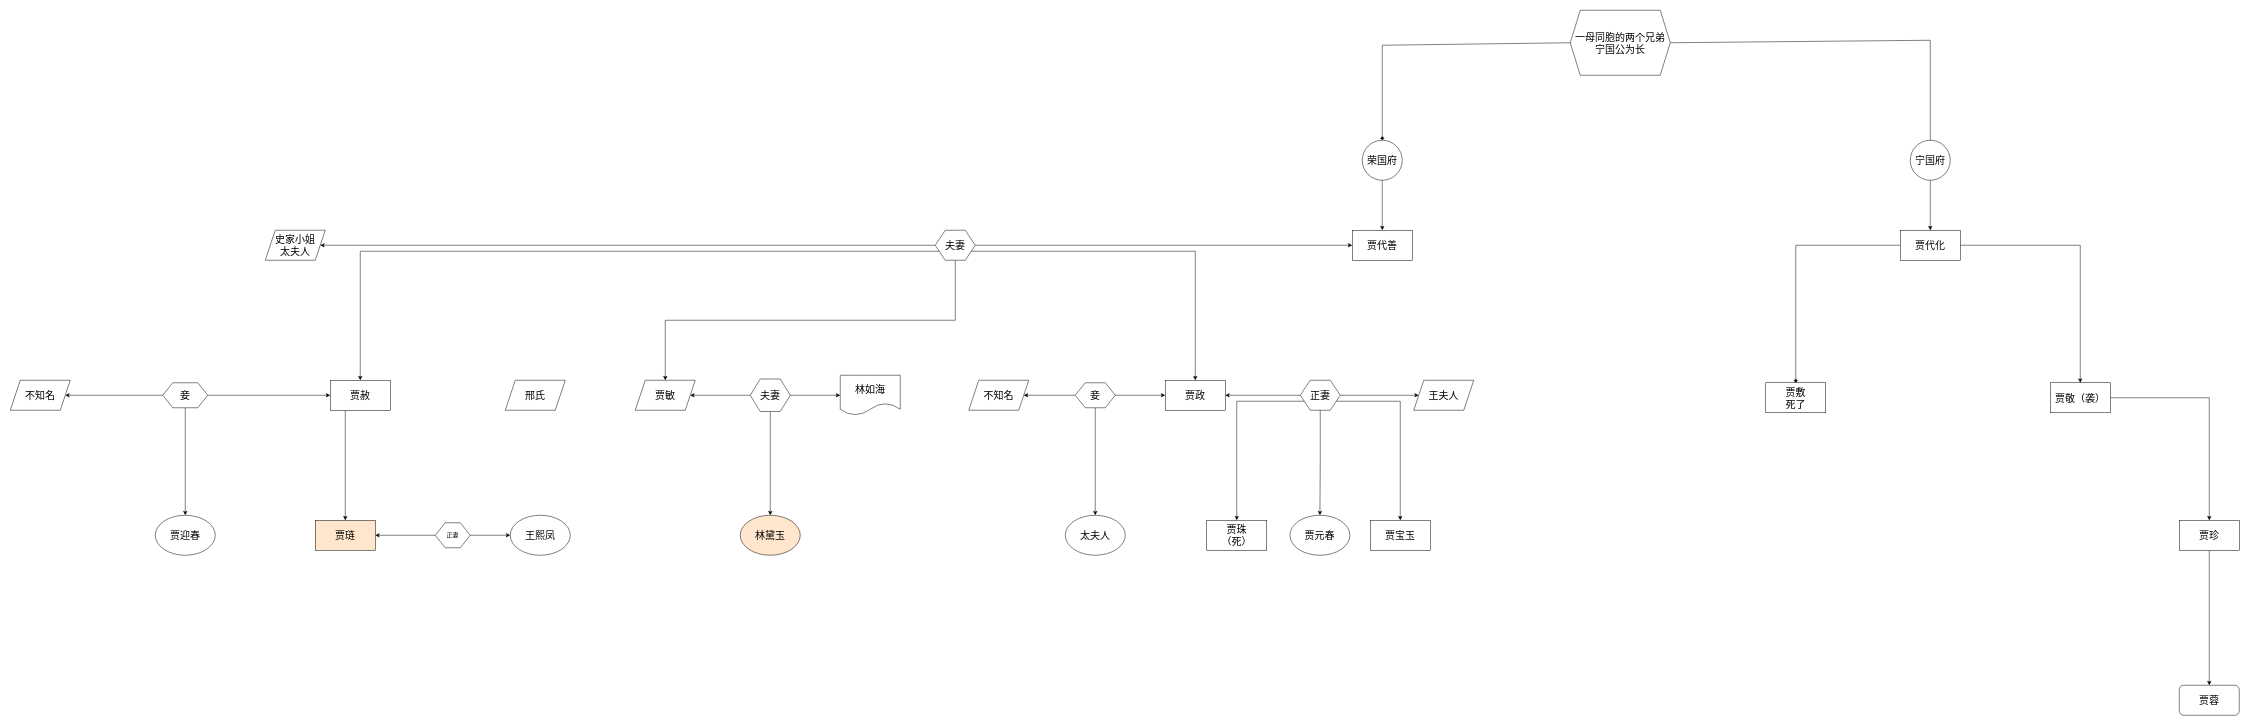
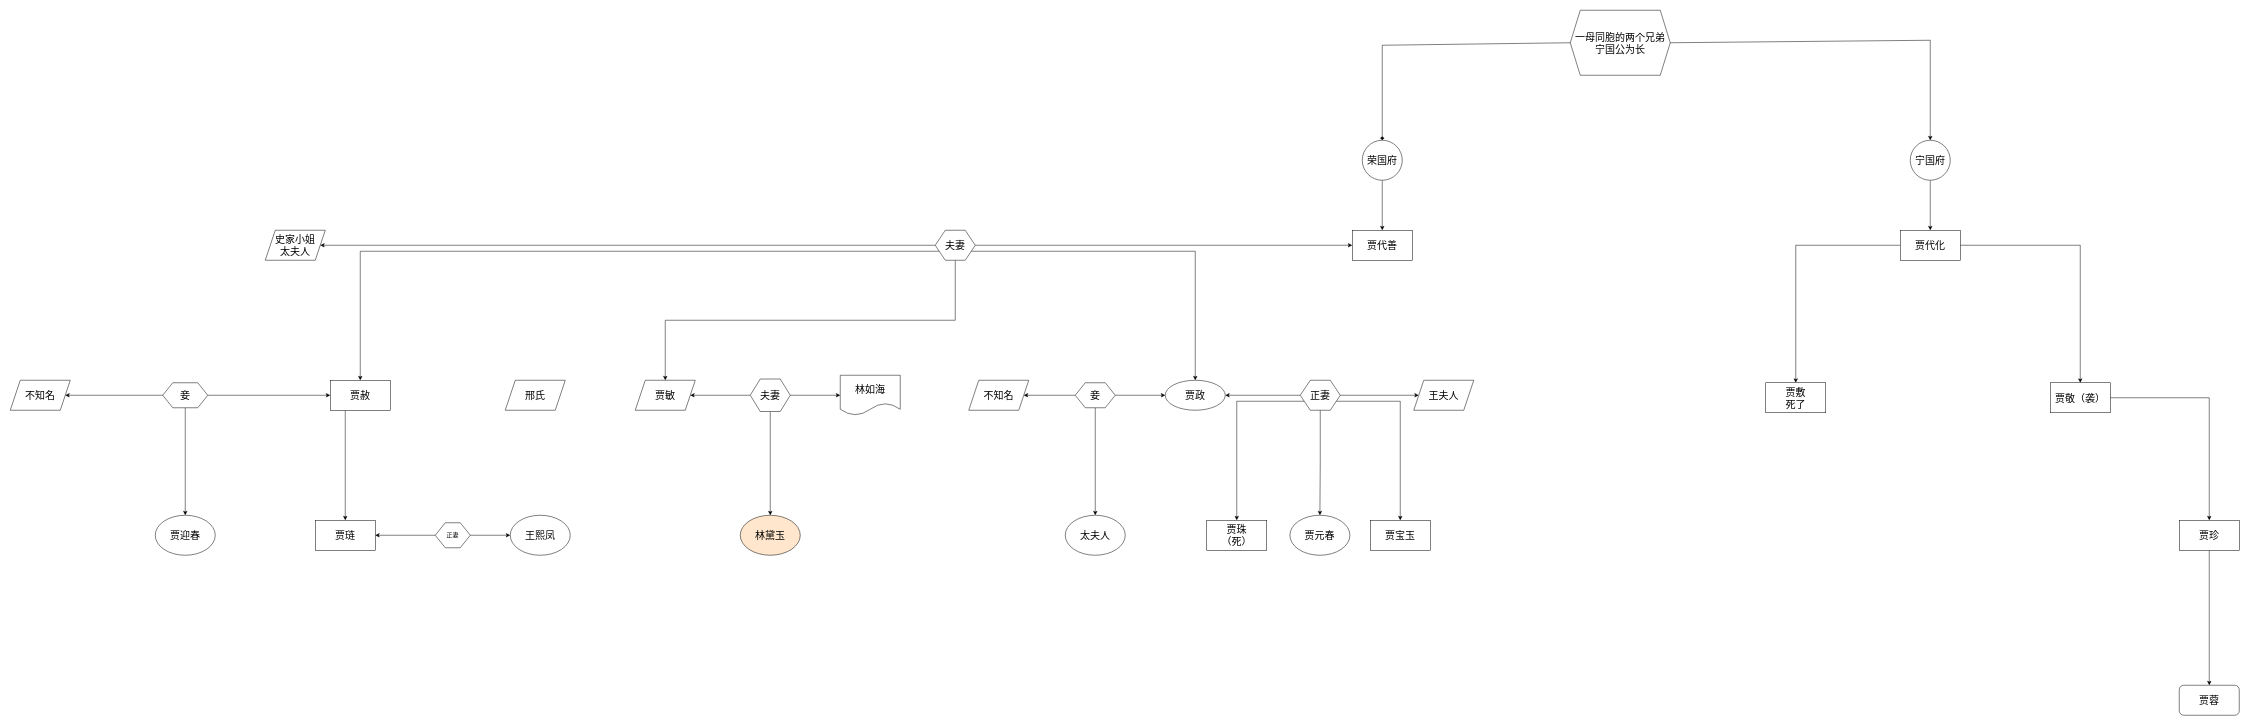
(1930, 137) -> (1930, 135)
(1796, 377) -> (1796, 378)
(1195, 395) -> (1195, 395)
(345, 535) -> (345, 535)
